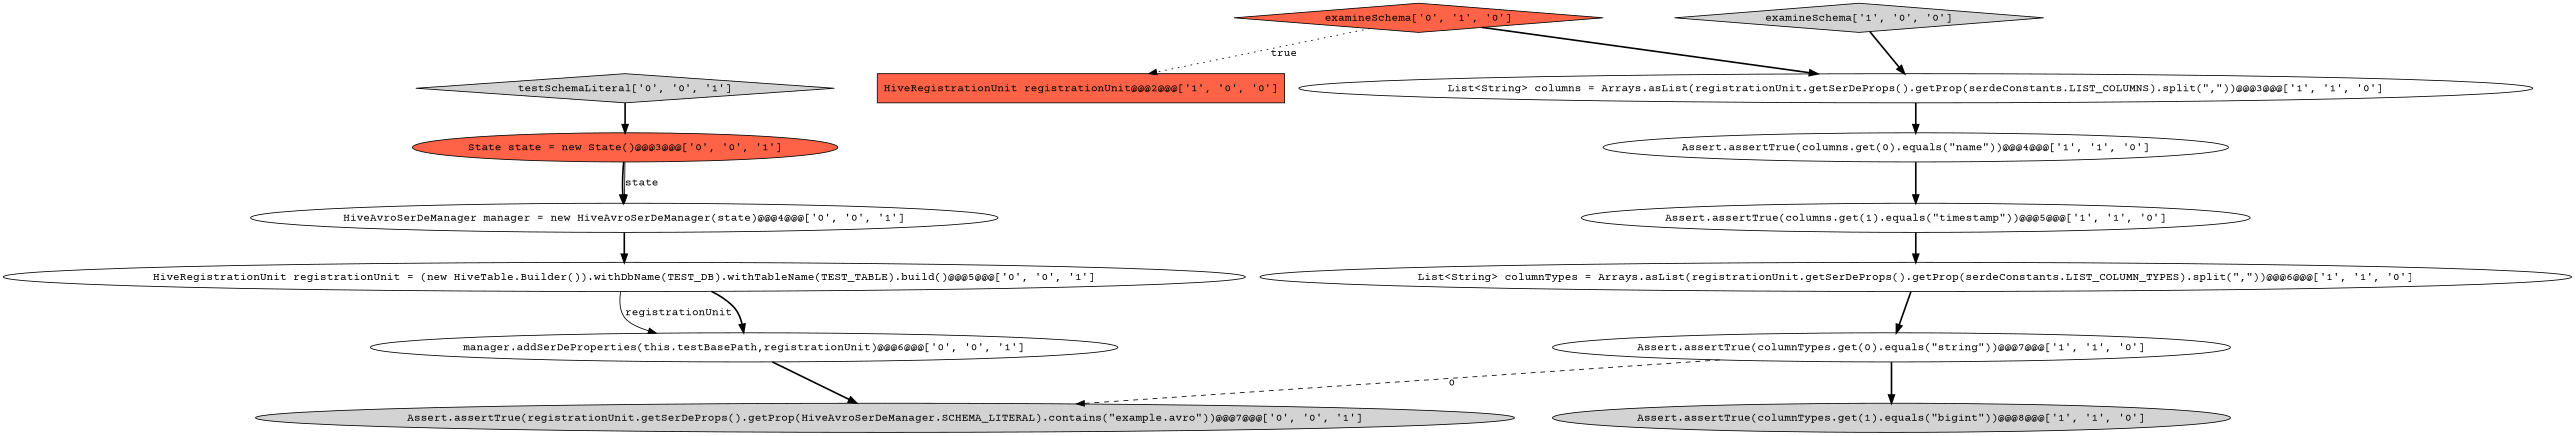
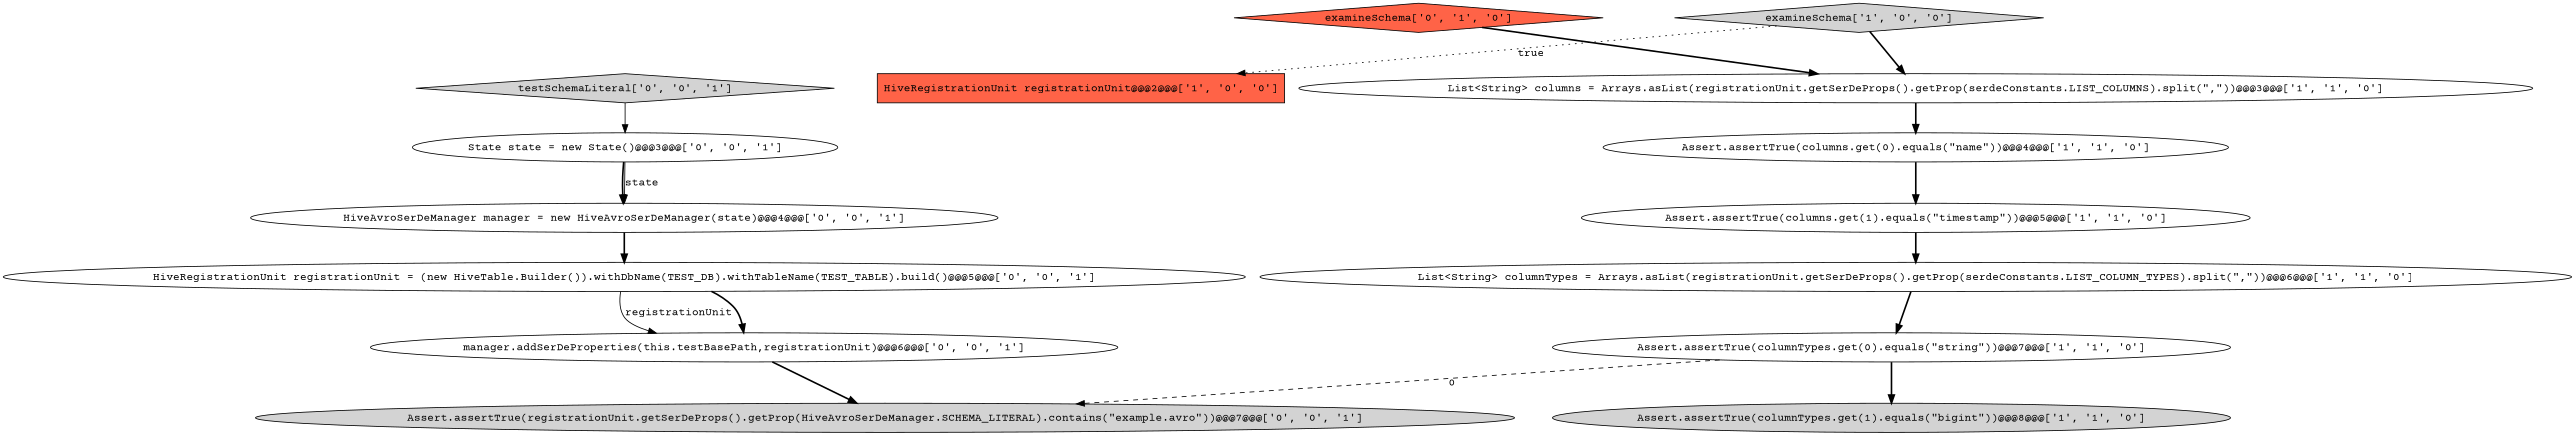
(1263, 50) -> (1511, 49)
(625, 114) -> (625, 114)
(625, 147) -> (625, 147)
